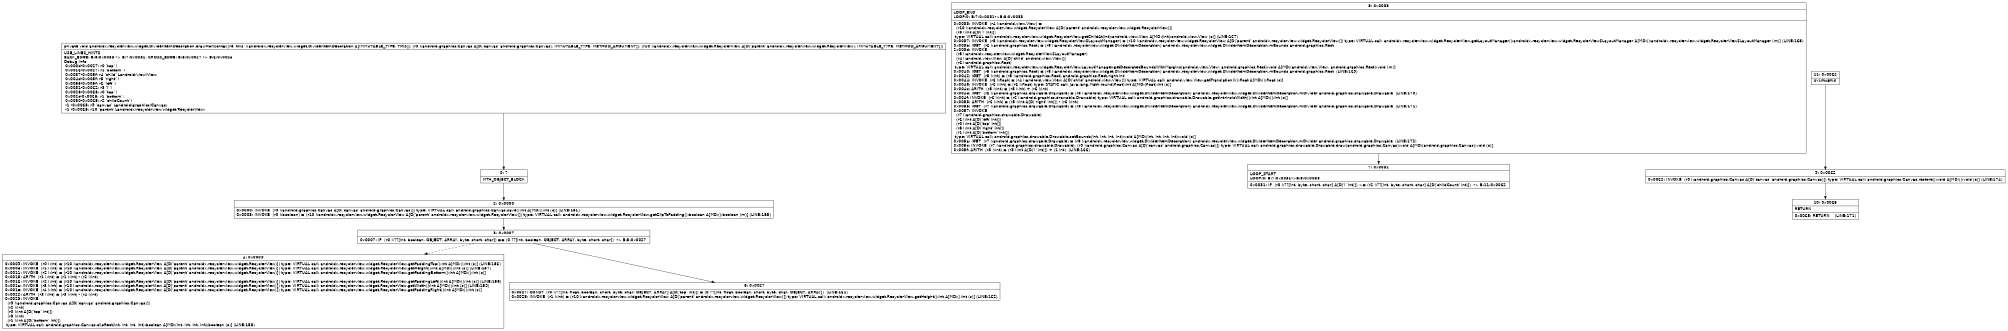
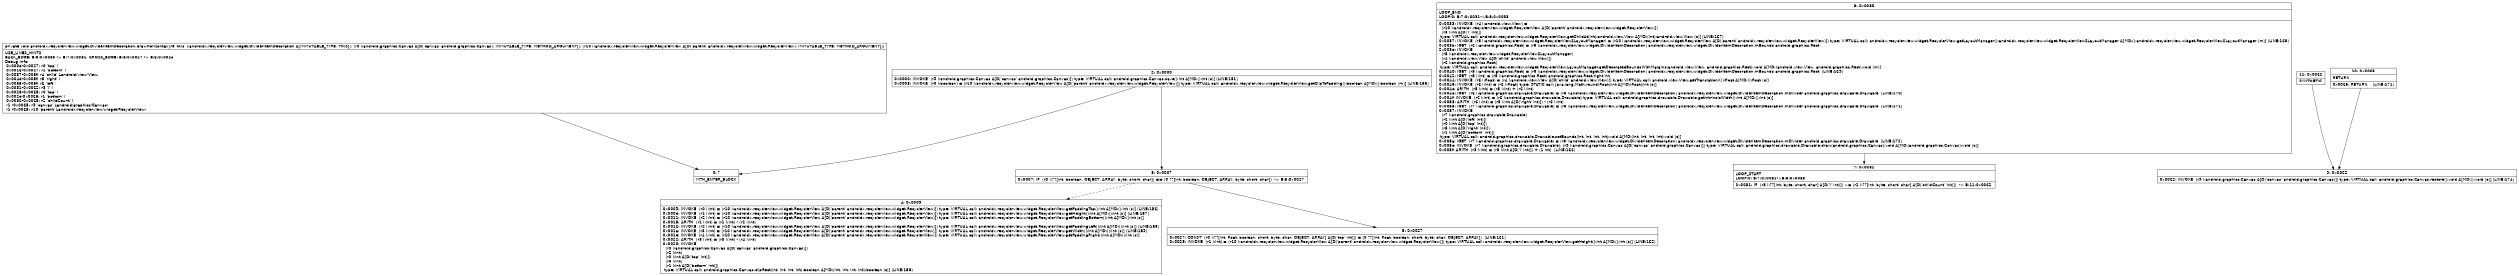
(504, 180) -> (716, 180)
(504, 190) -> (941, 142)
(1825, 190) -> (2350, 127)
